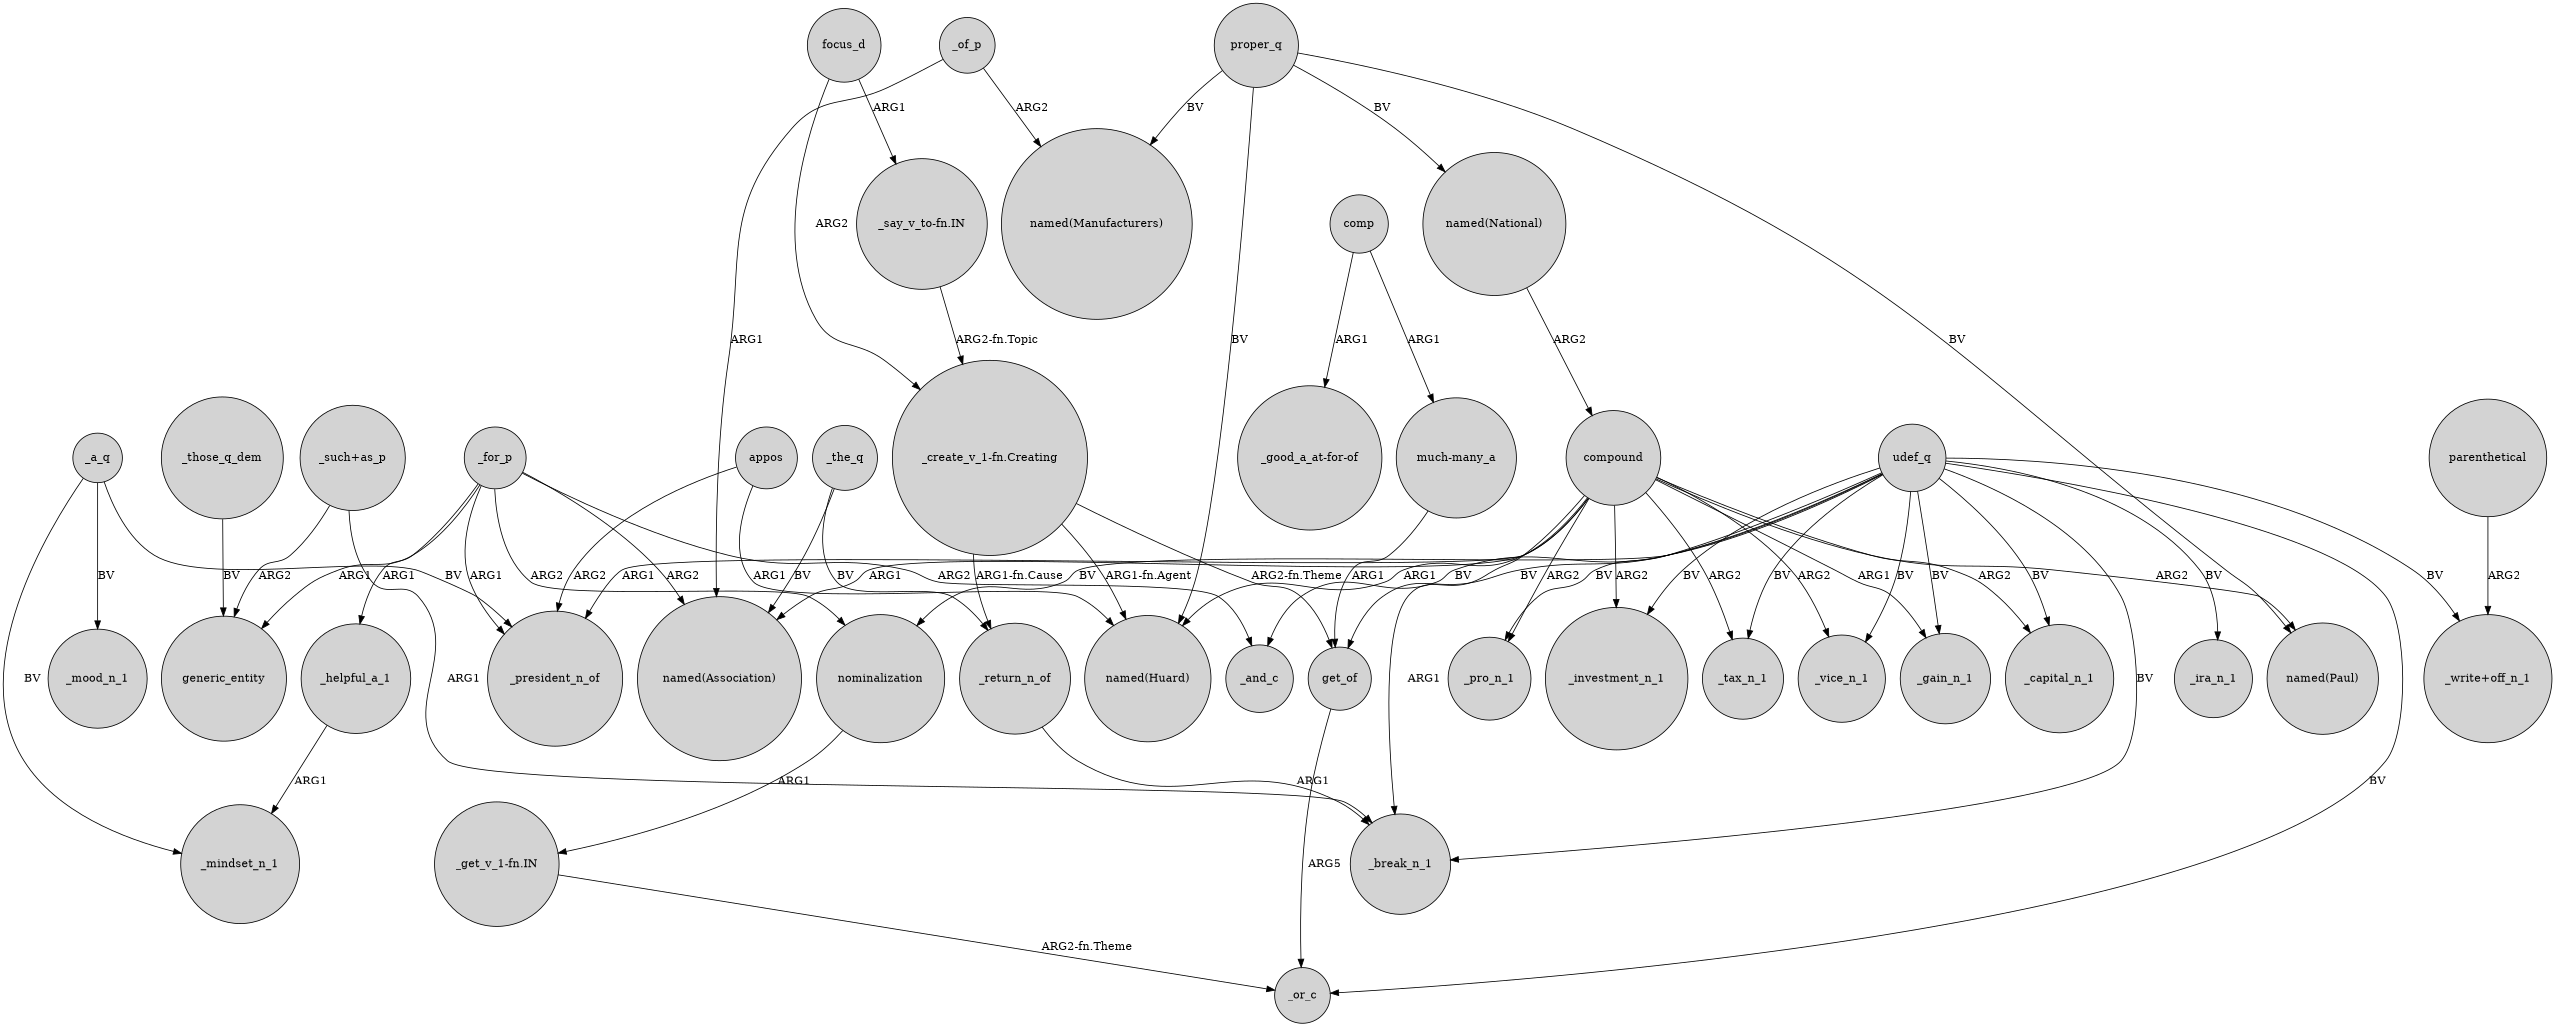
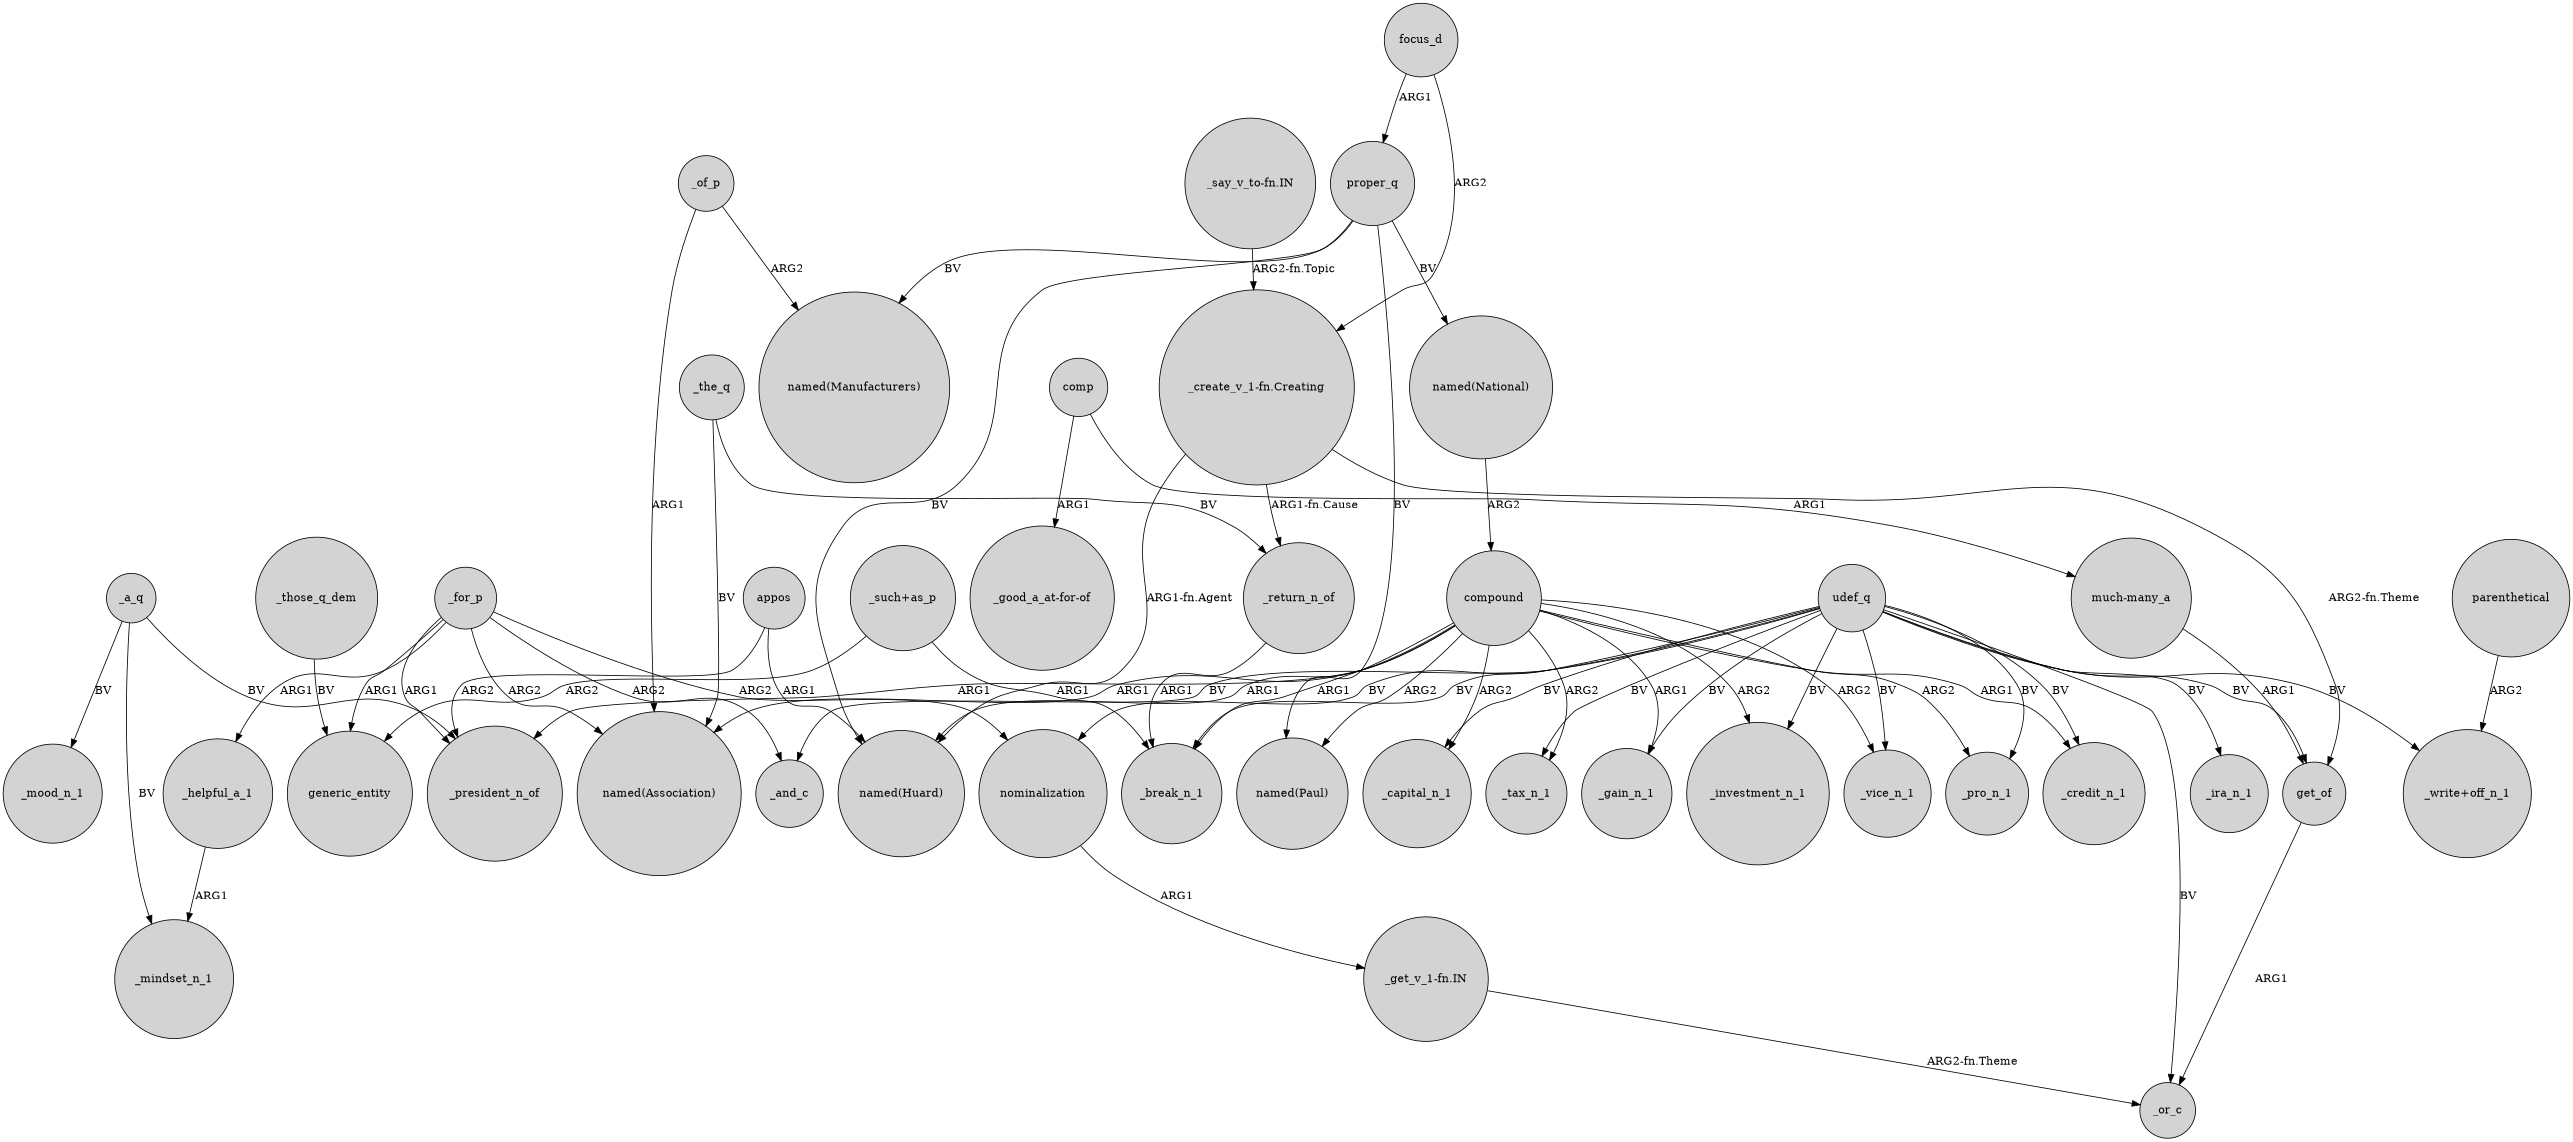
(876, 118) -> (1395, 104)
none -> (2094, 794)
(1325, 864) -> (2272, 979)
